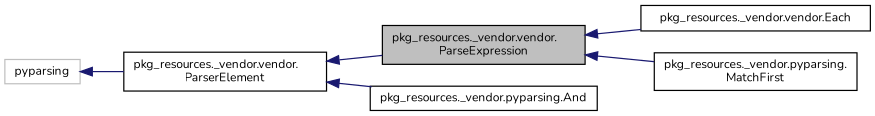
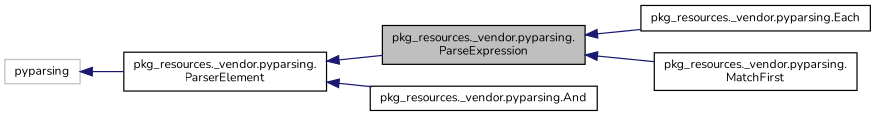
(756, 18) -> (756, 18)
(484, 45) -> (484, 45)
(225, 72) -> (225, 72)
